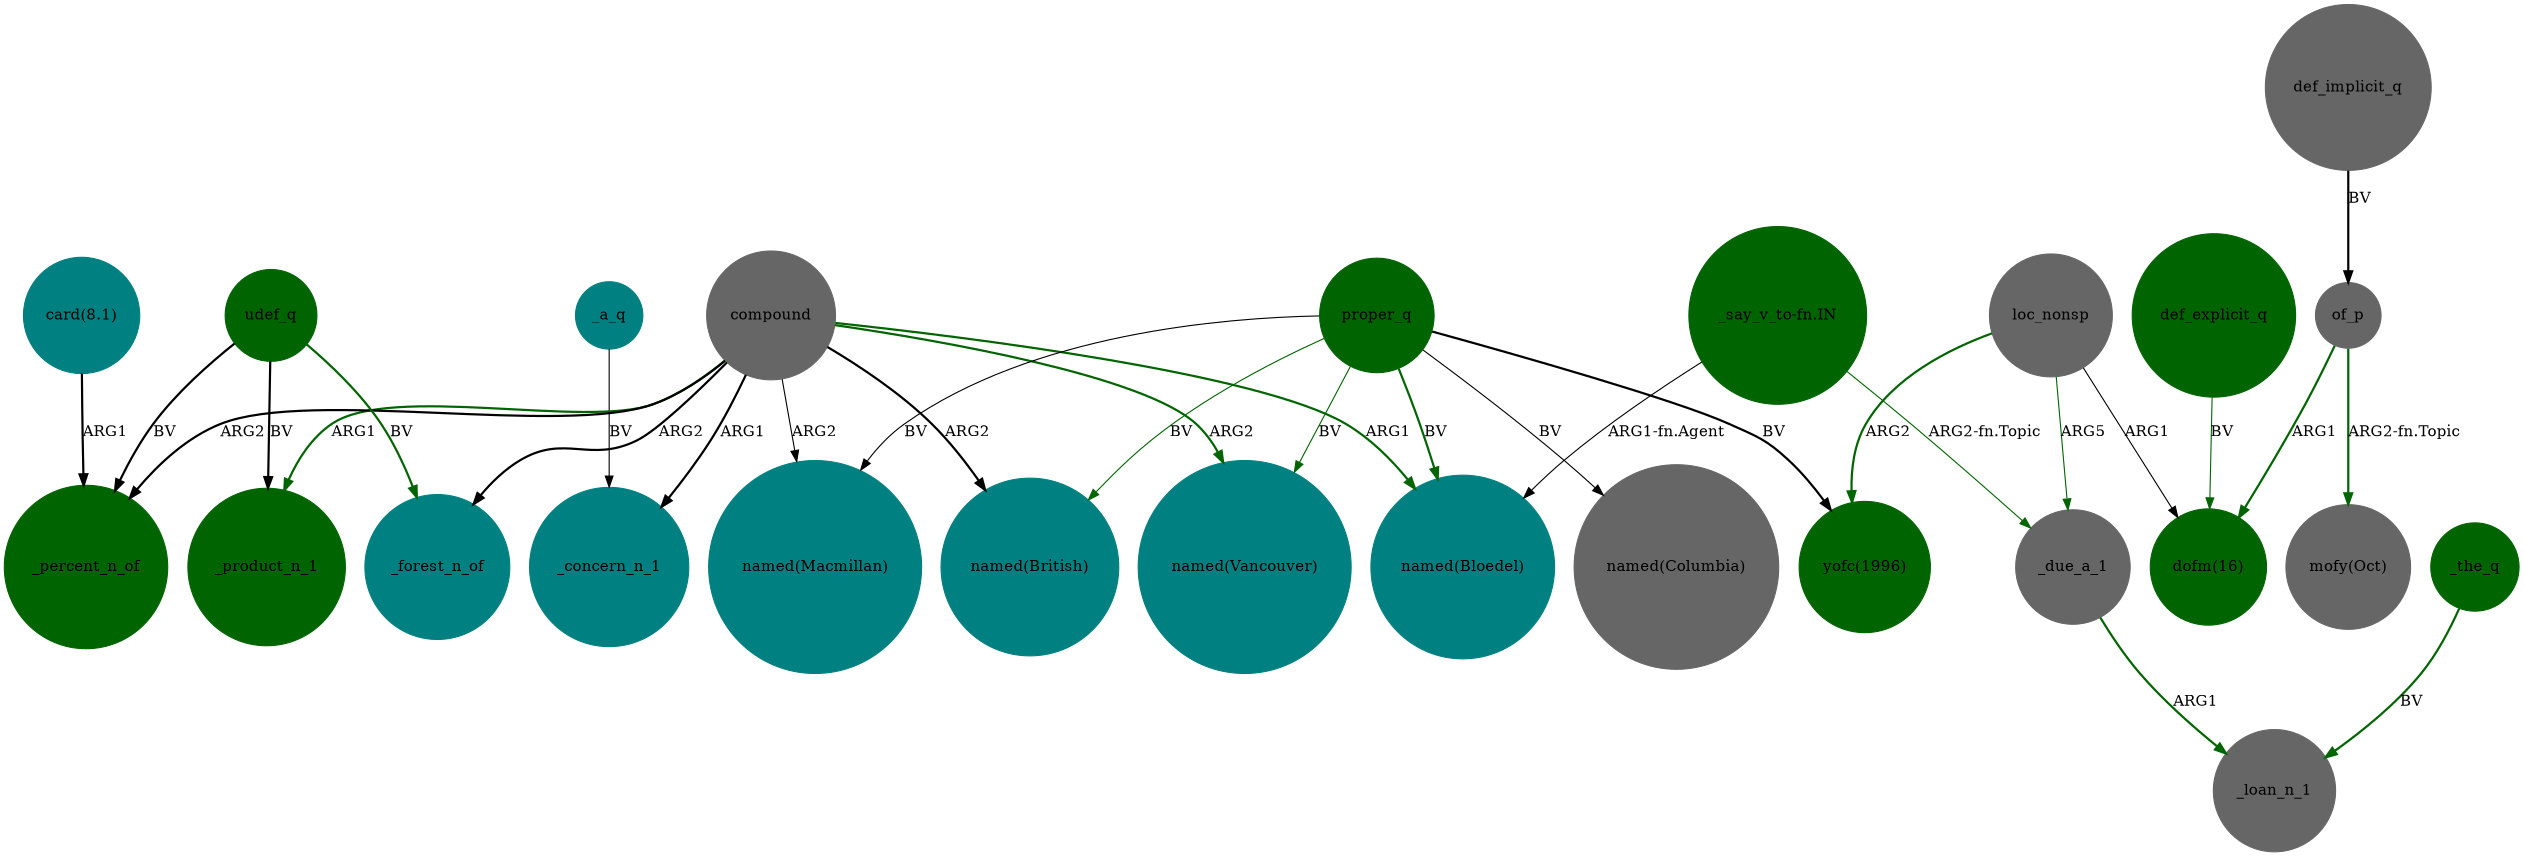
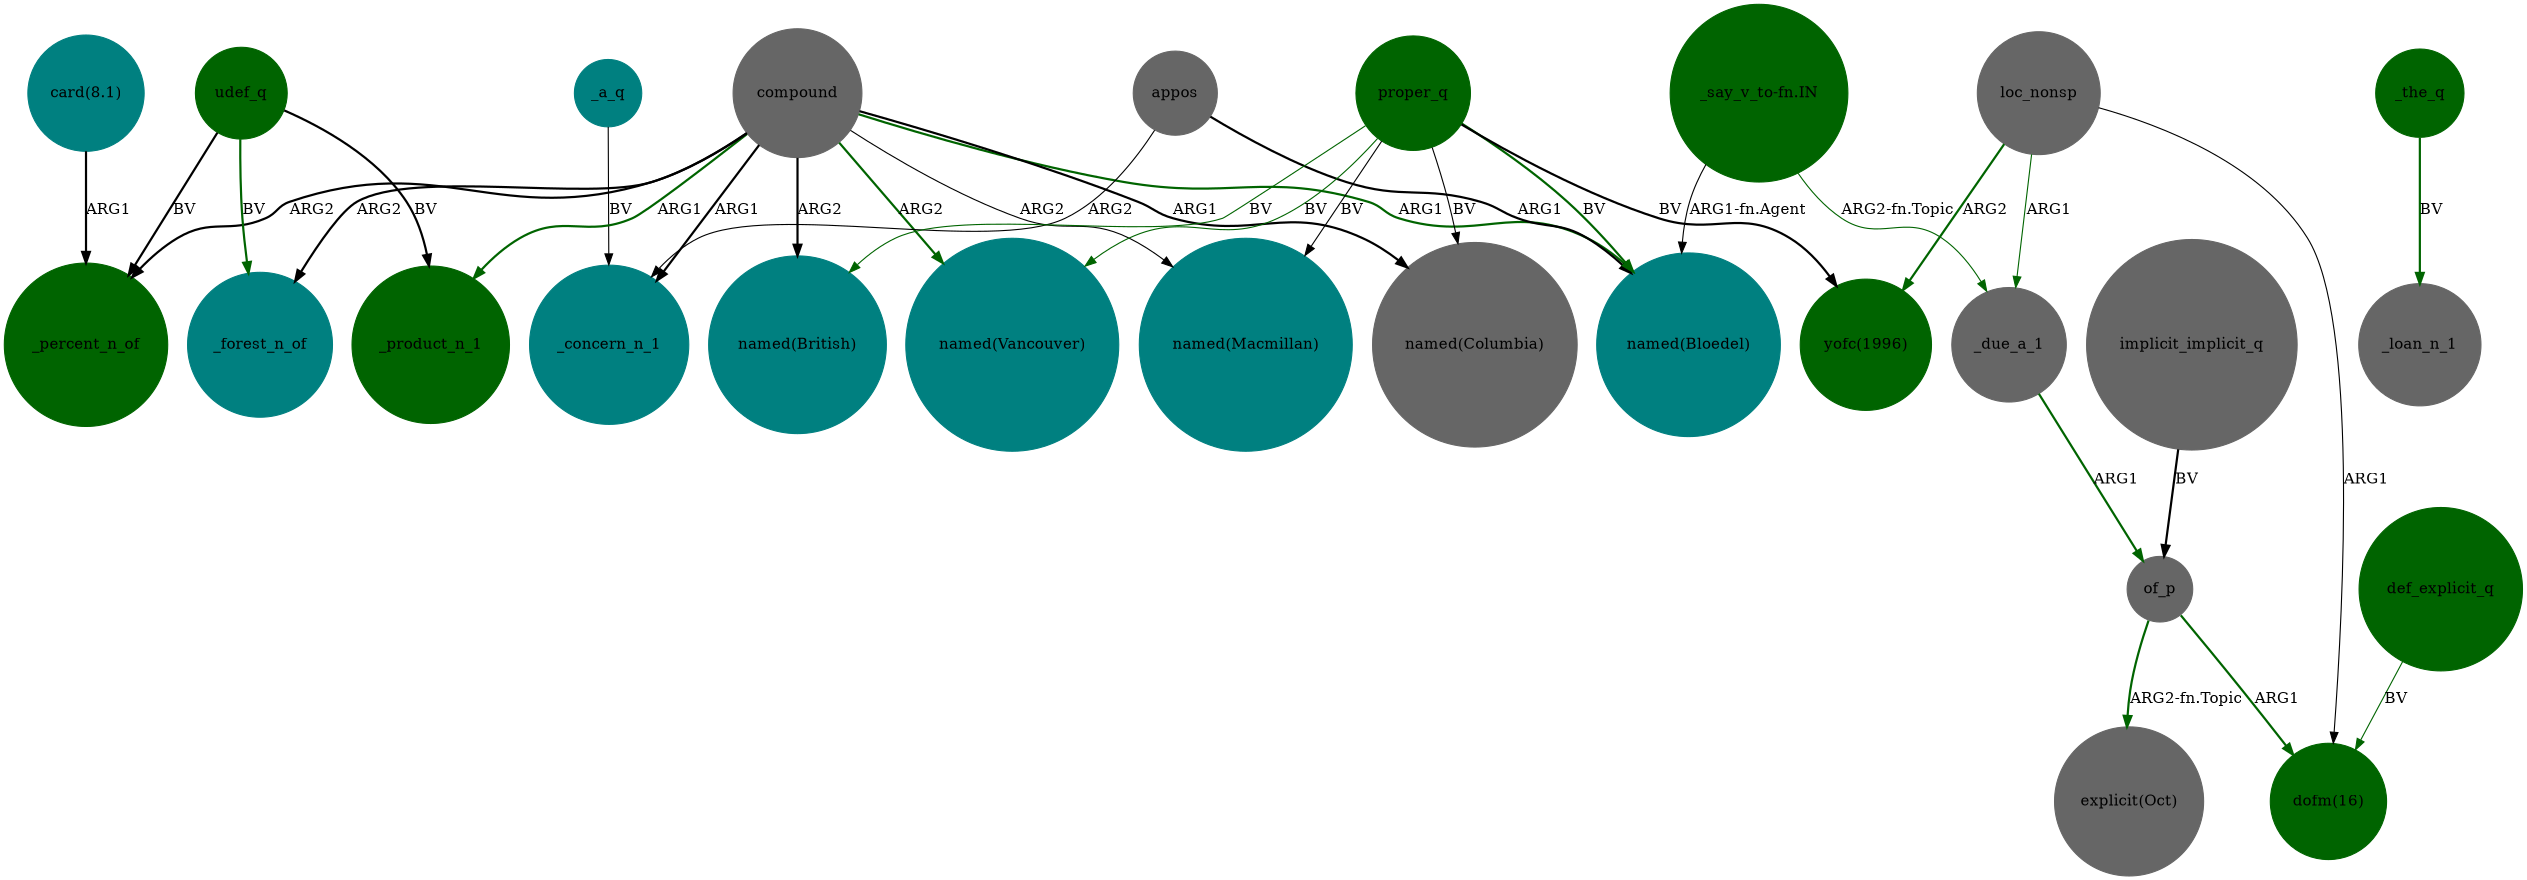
(2348, 87) -> (2192, 345)
none -> (1175, 93)
none -> (1129, 198)
(2083, 432) -> (2049, 210)
(2348, 567) -> (2129, 801)
(2153, 687) -> (2088, 472)
